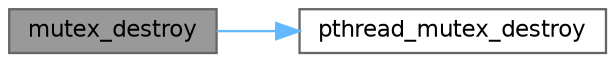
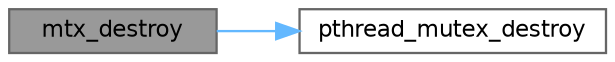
(113, 31) -> (113, 31)
